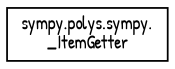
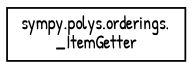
(87, 34) -> (96, 34)
